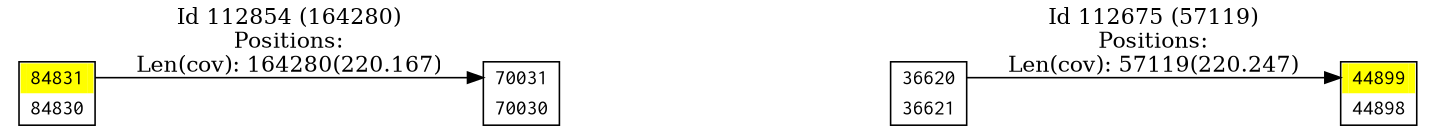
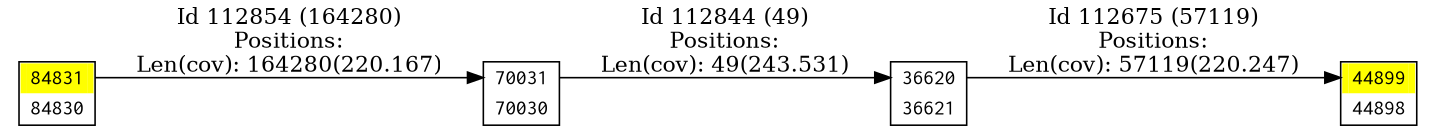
none -> (717, 78)
